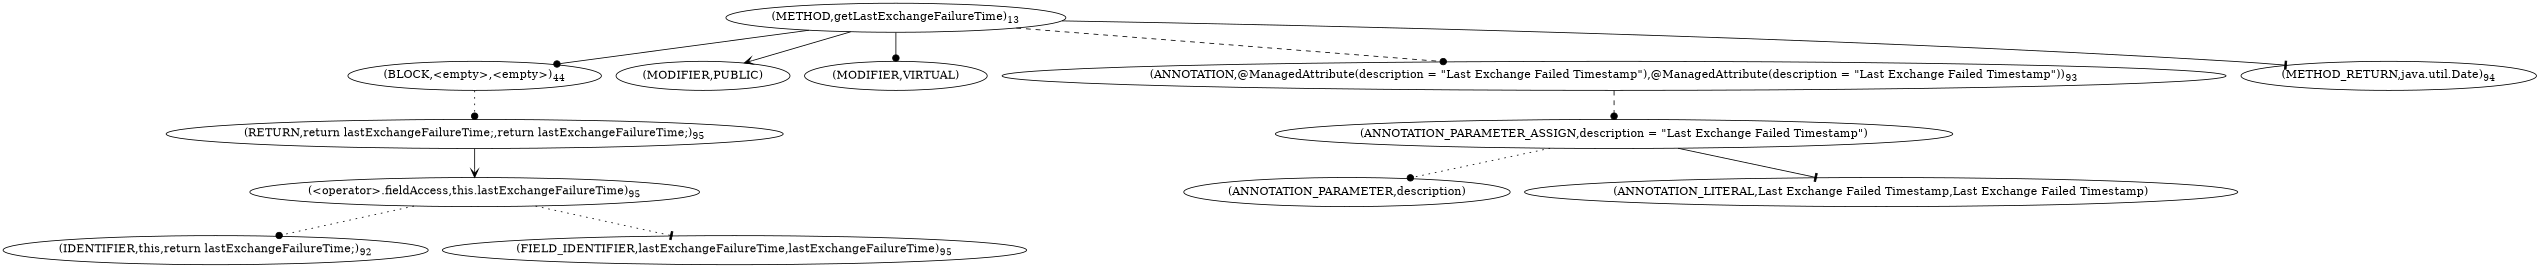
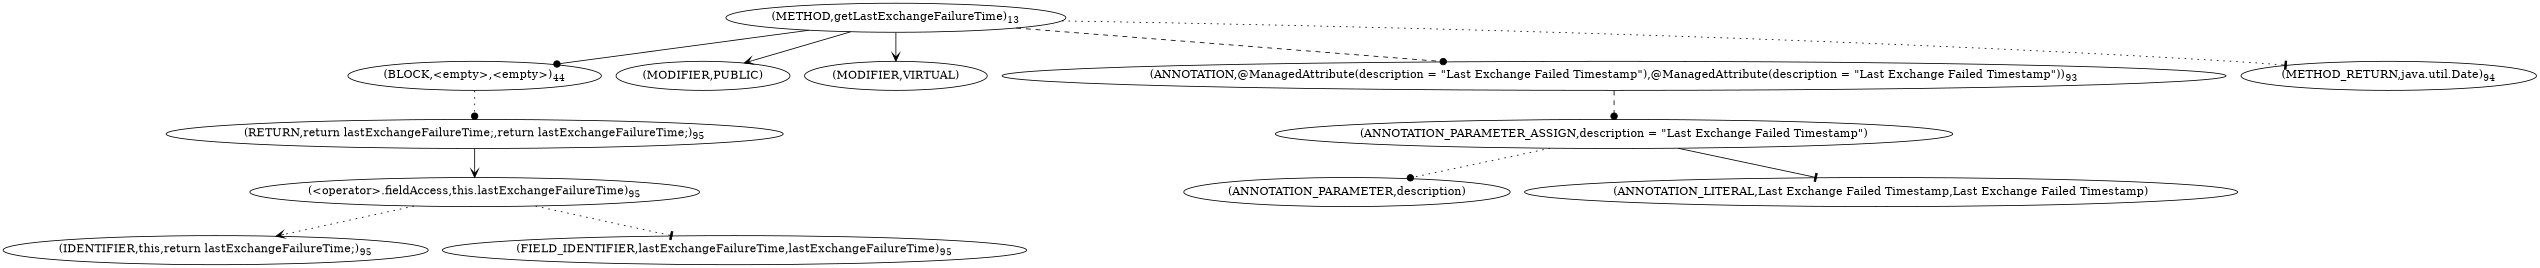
(1673, 36) -> (1673, 36)
(896, 44) -> (896, 43)
(348, 220) -> (349, 220)
(366, 249) -> (366, 249)
